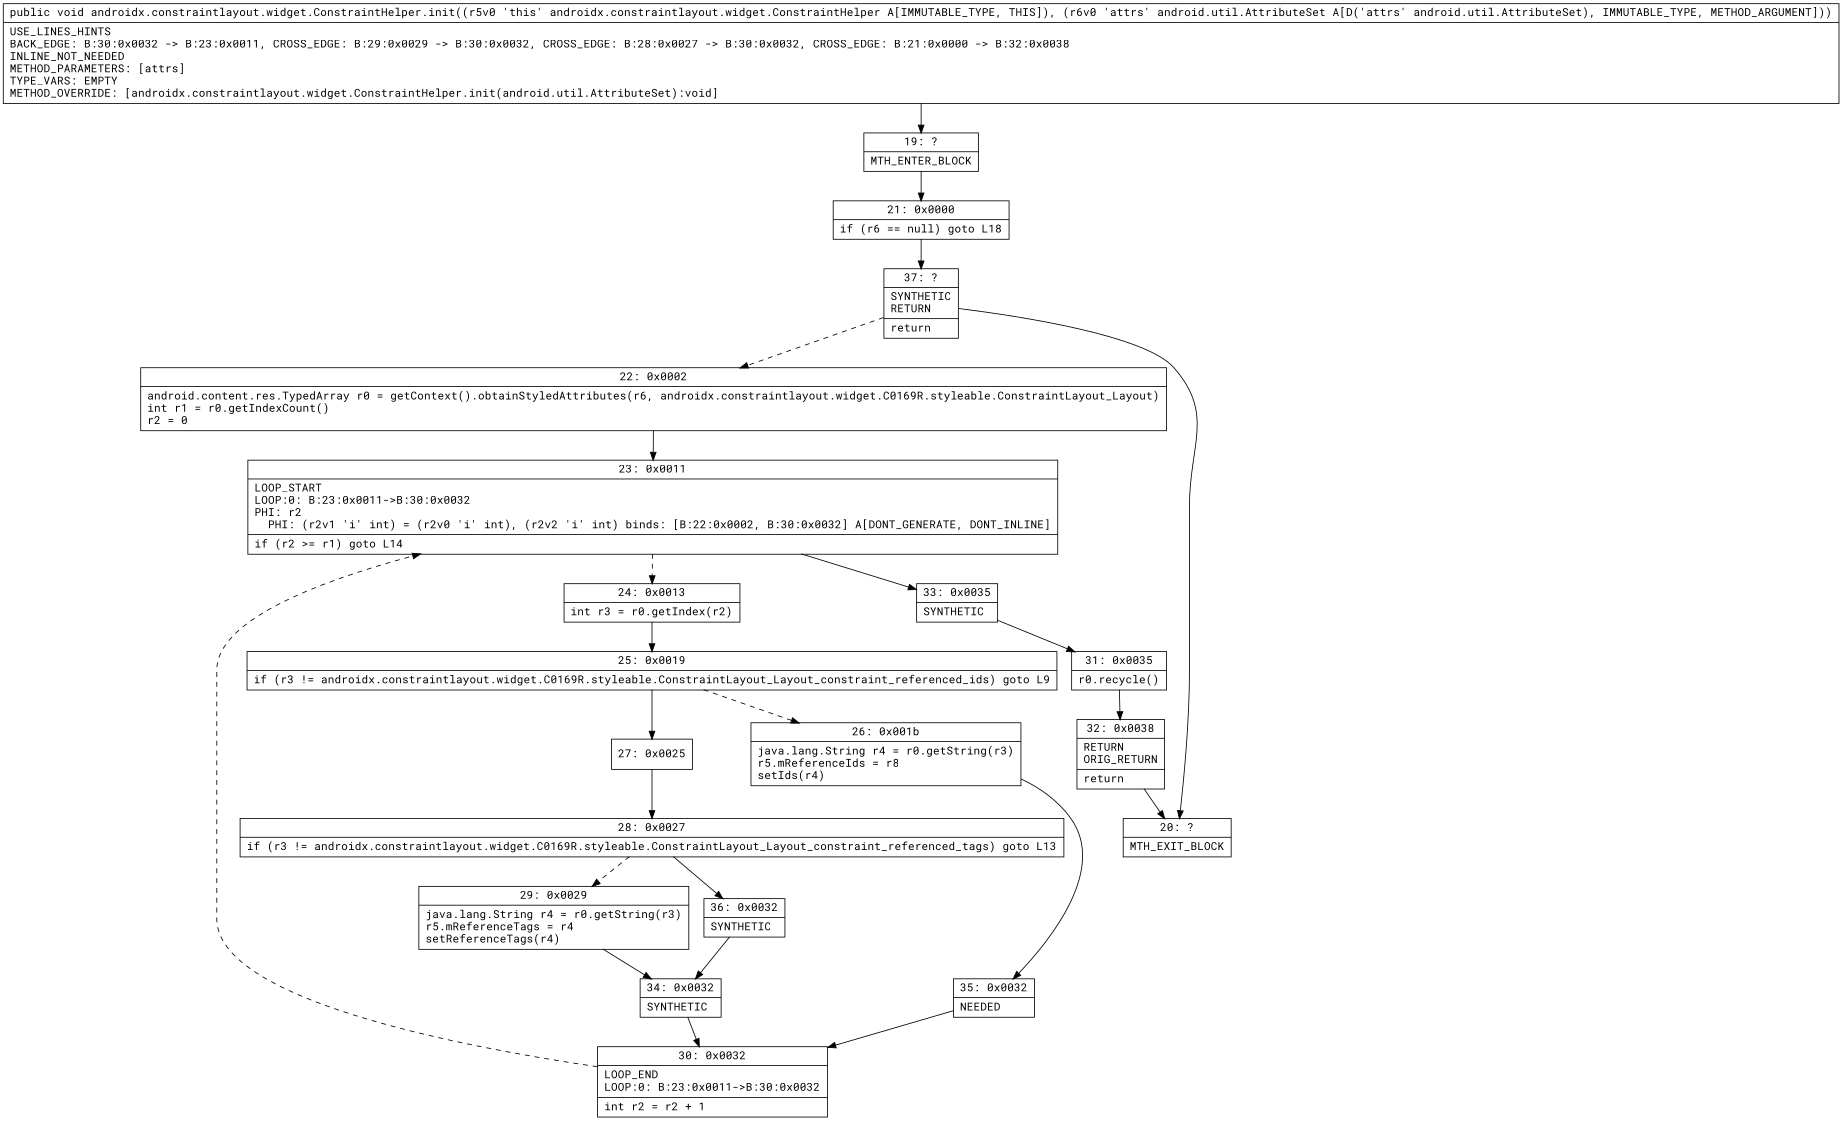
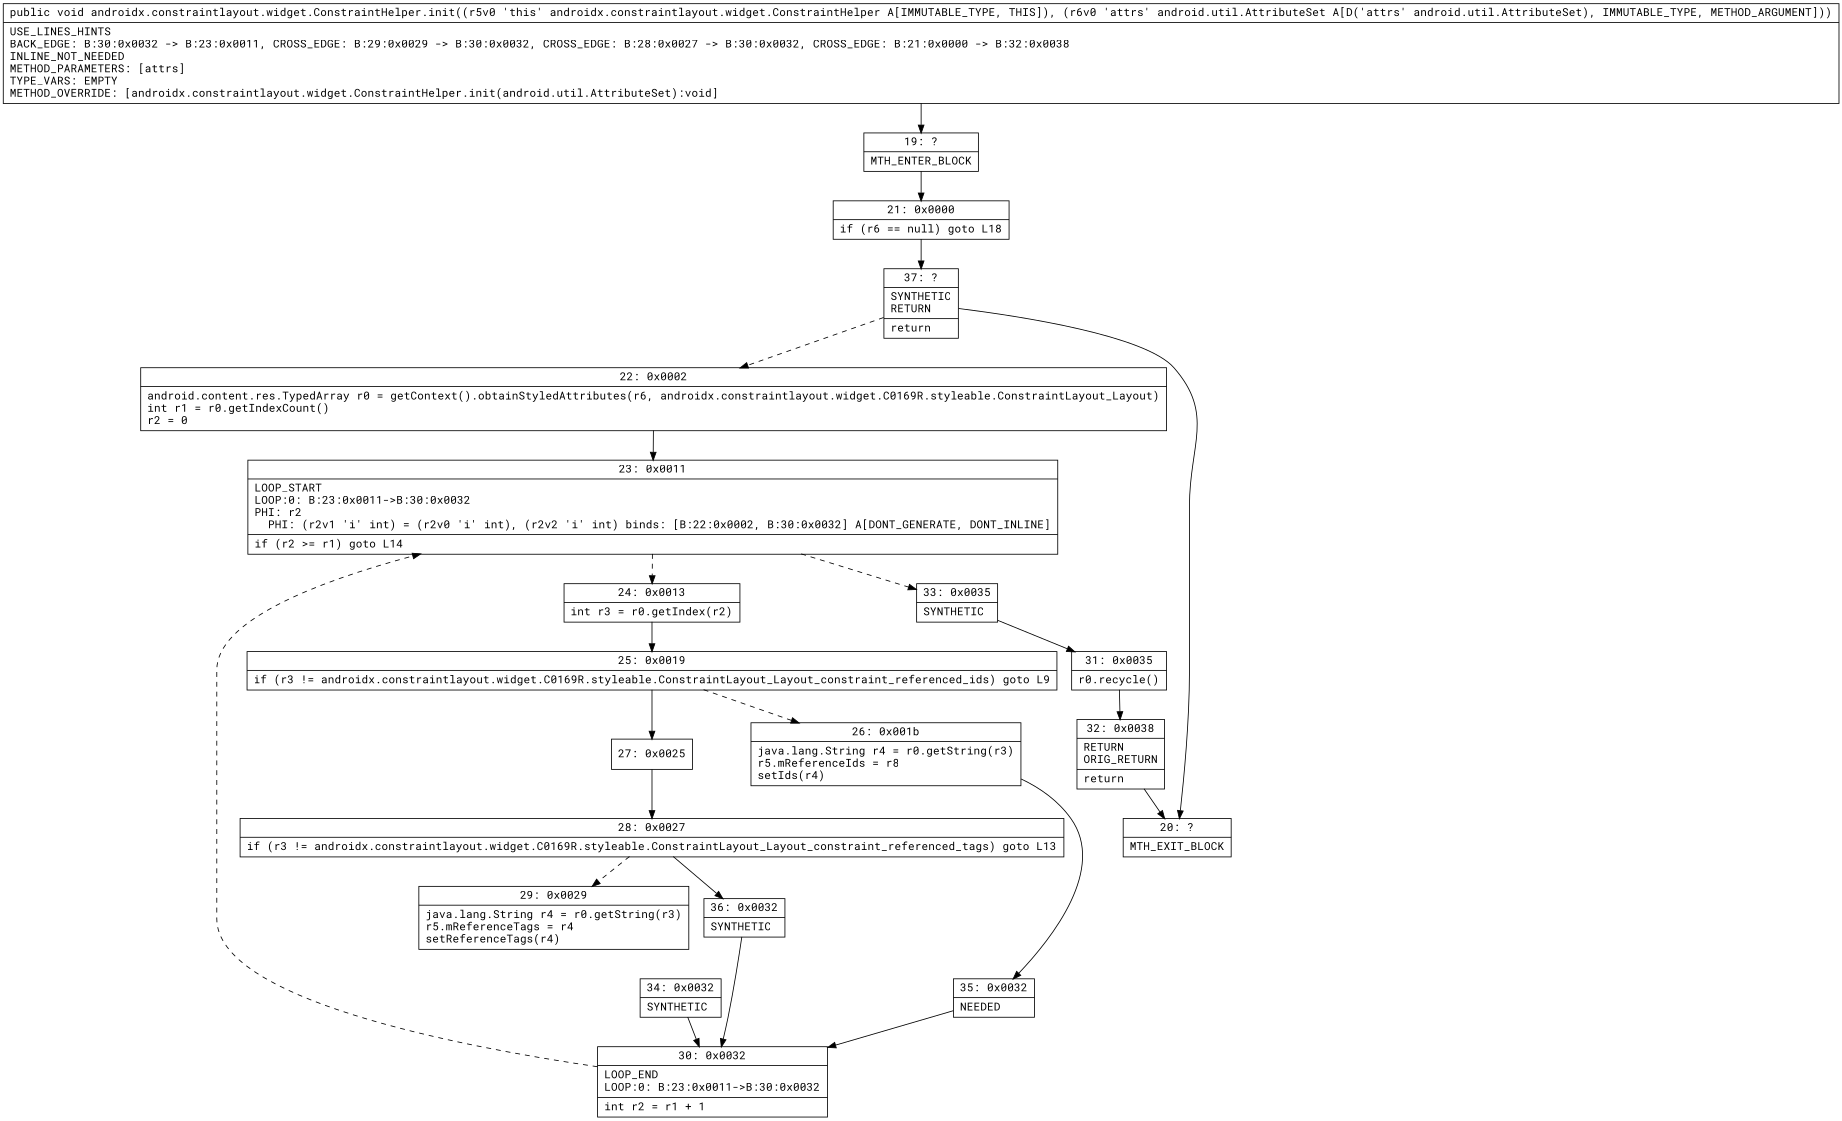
(855, 570) -> (855, 570)
(715, 955) -> (734, 988)
(624, 962) -> none
(655, 1107) -> (655, 1107)
